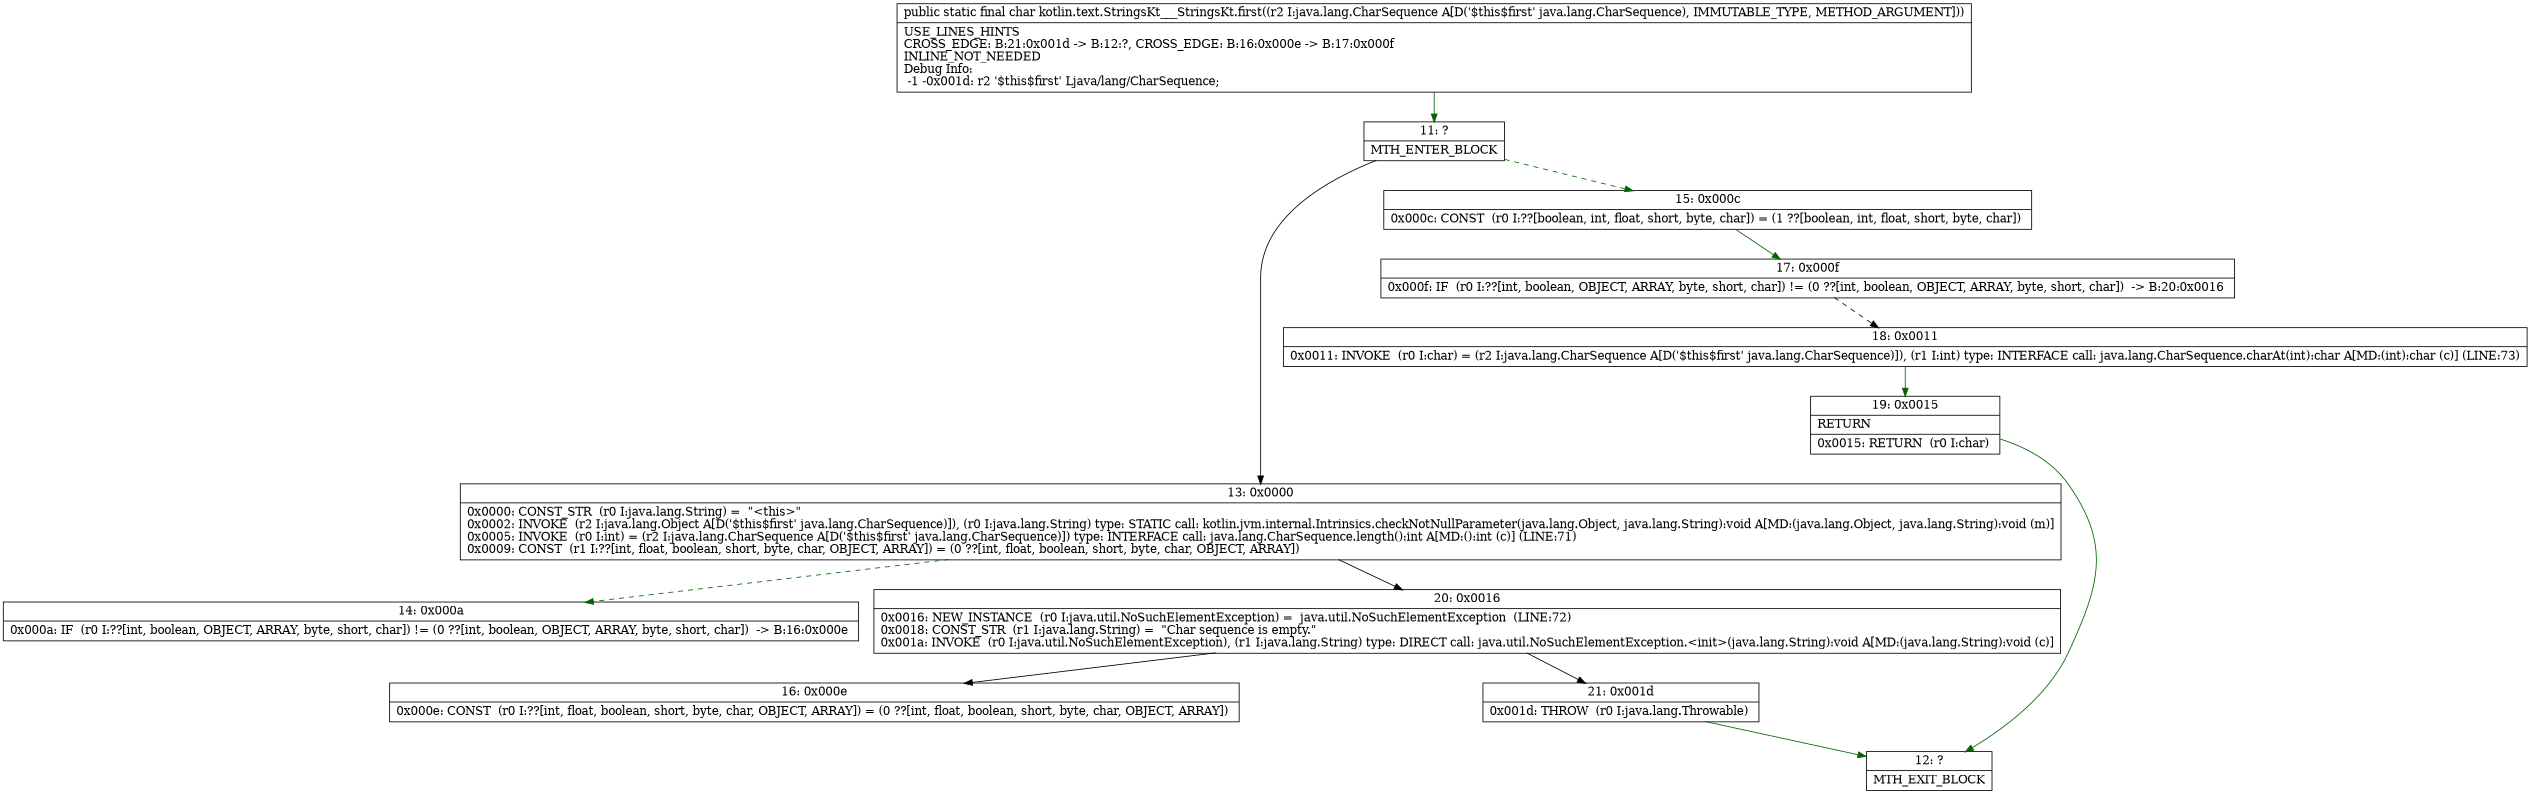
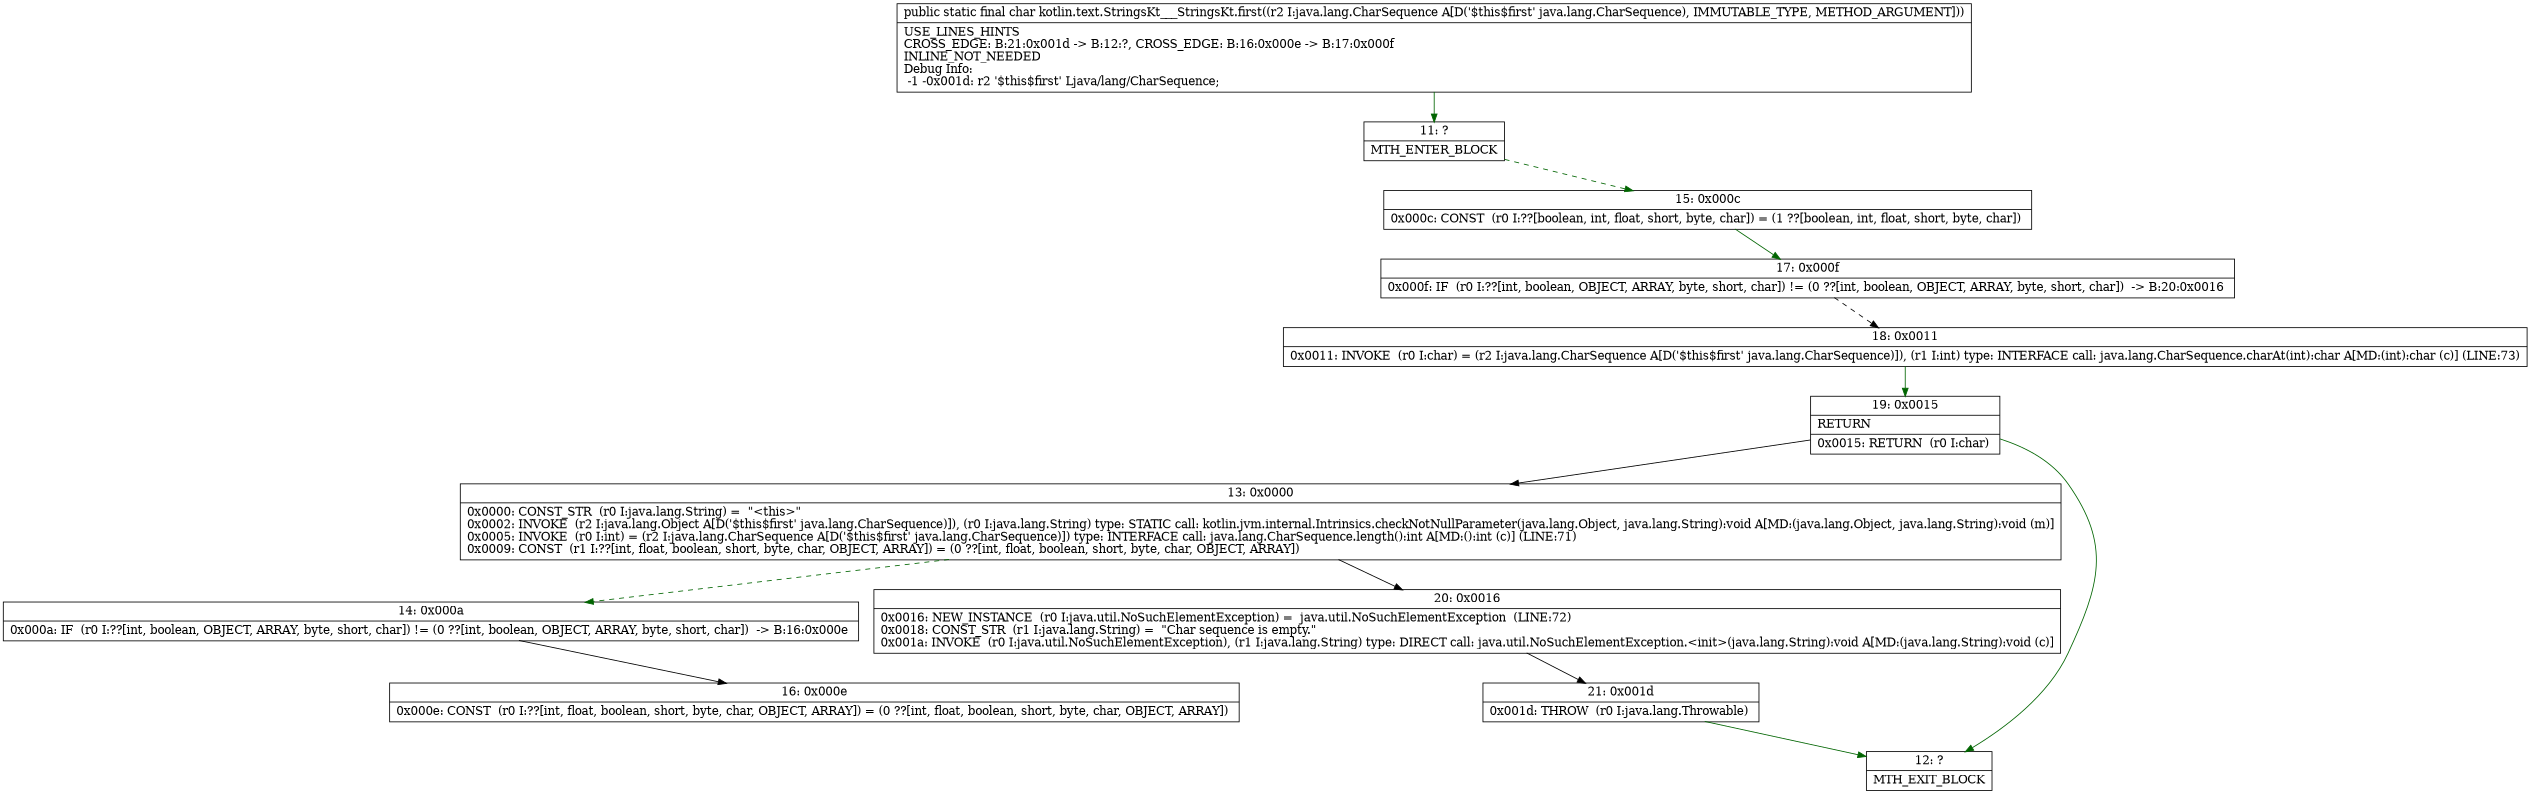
(1261, 289) -> (1665, 461)
(1094, 668) -> (619, 661)
